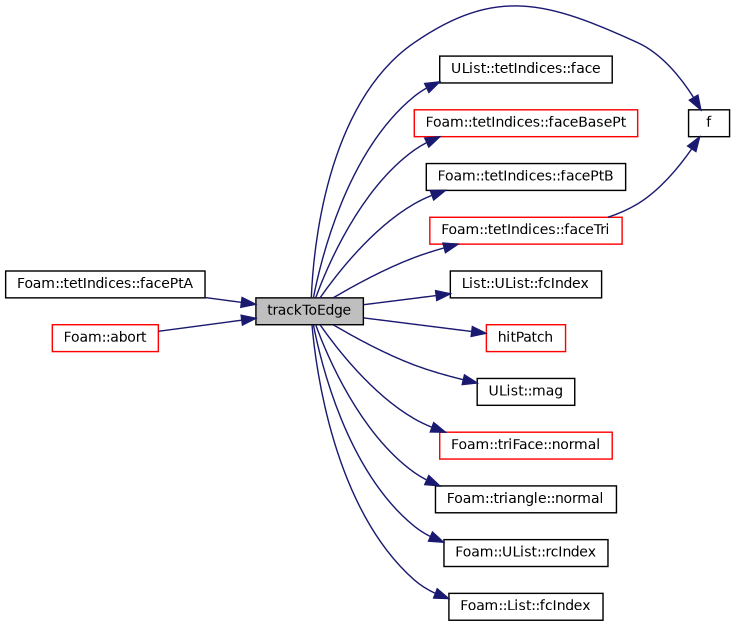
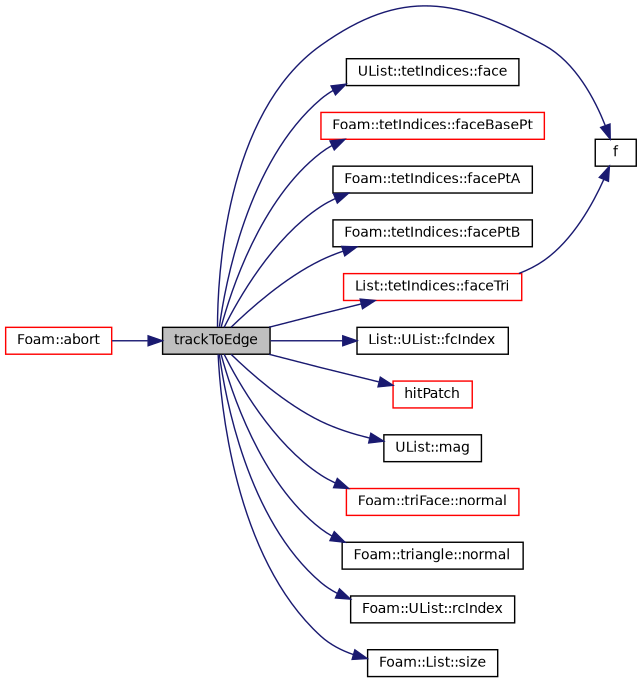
(526, 231) -> (433, 287)
(223, 300) -> (270, 254)
(526, 607) -> (433, 663)
